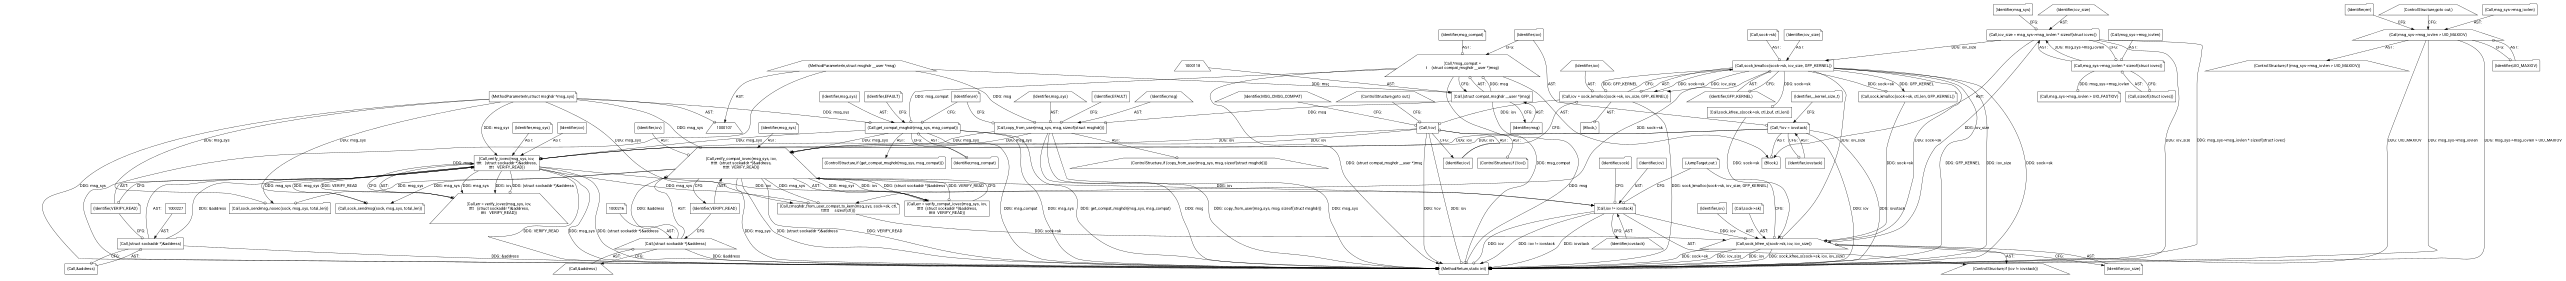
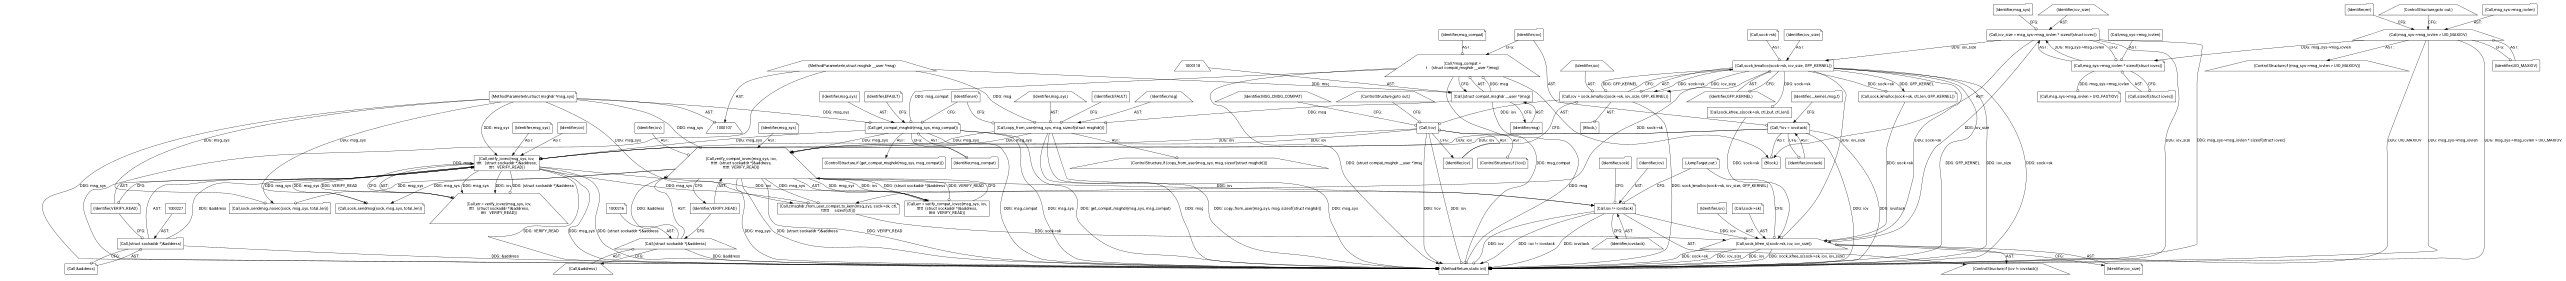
none -> (2260, 49)
(1817, 97) -> (1817, 97)
